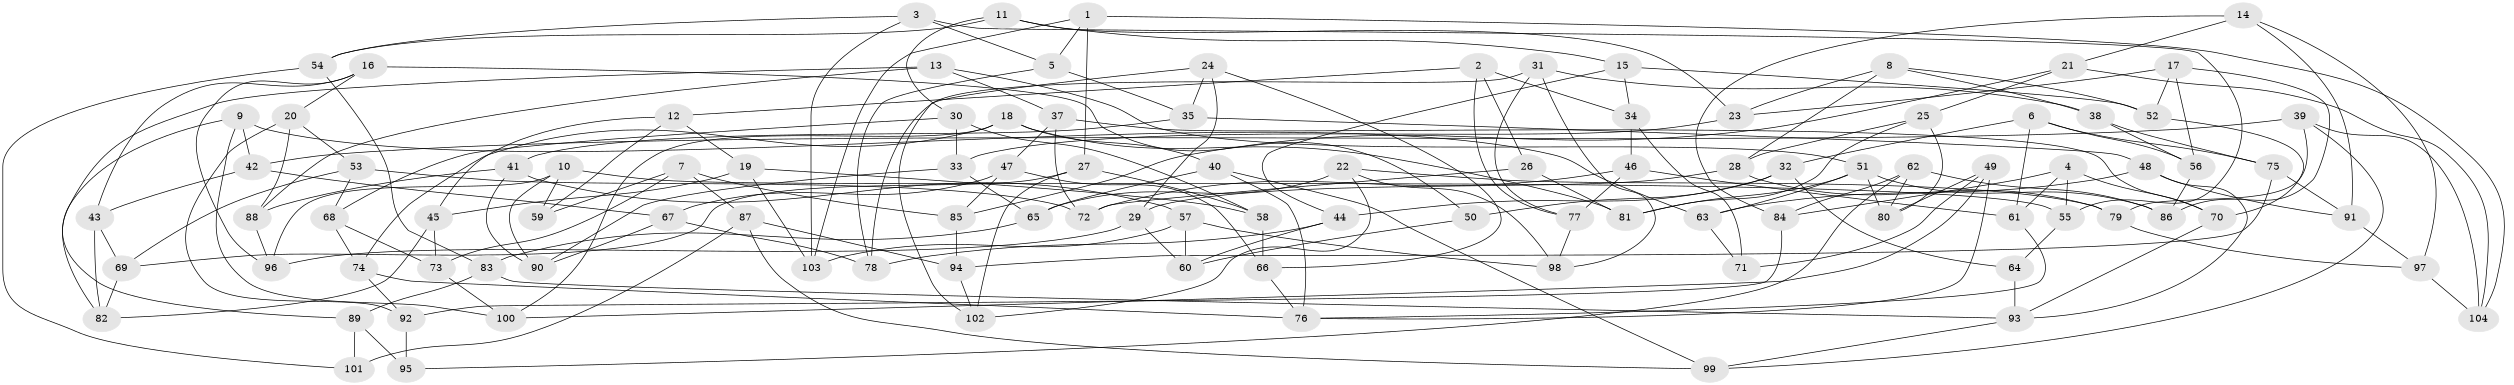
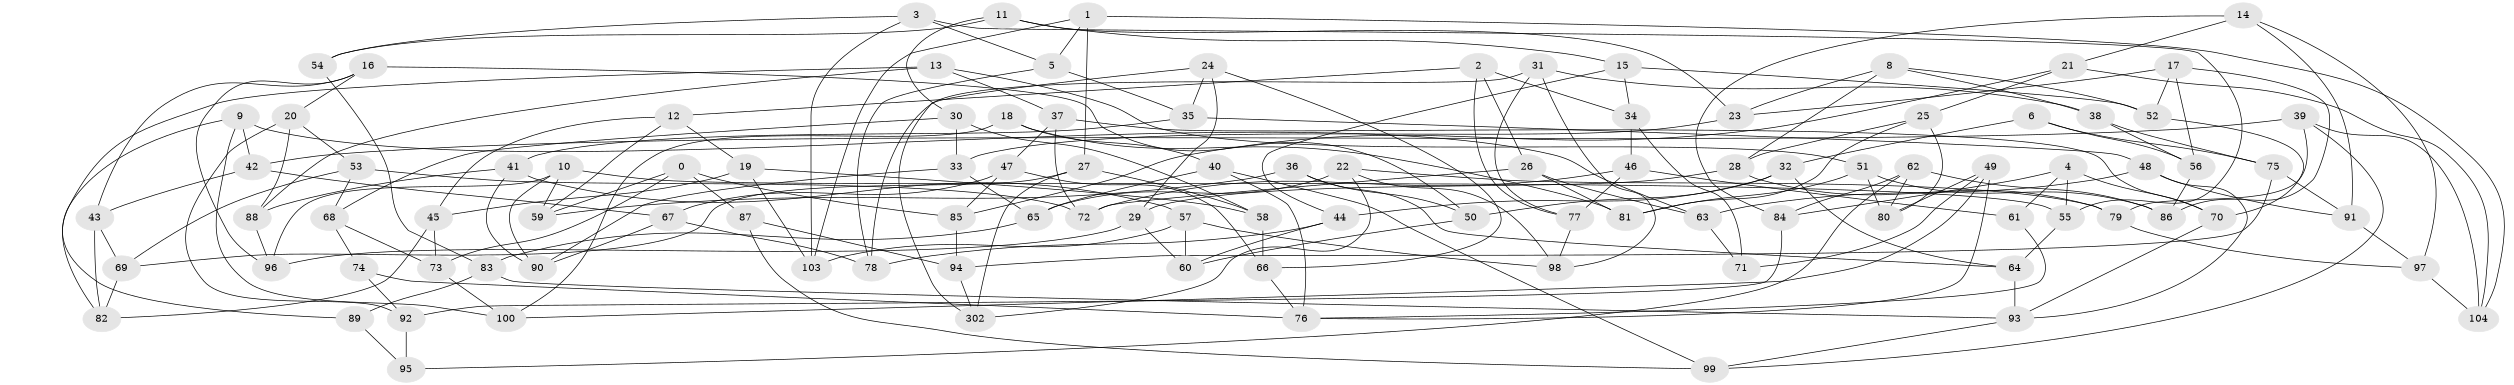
(643, 131) -> none
(682, 167) -> (682, 167)
none -> (1292, 167)
(2023, 167) -> none
(1785, 196) -> (1610, 195)
(975, 319) -> (975, 319)
(354, 370) -> none
